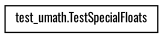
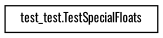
(81, 19) -> (81, 19)
